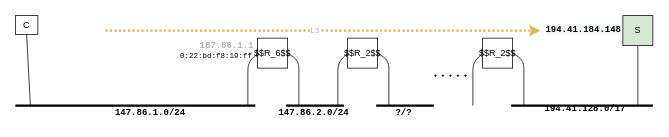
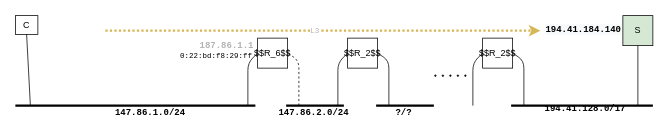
(595, 29) -> (595, 29)
(228, 57) -> (228, 57)
(299, 78) -> (299, 78)
